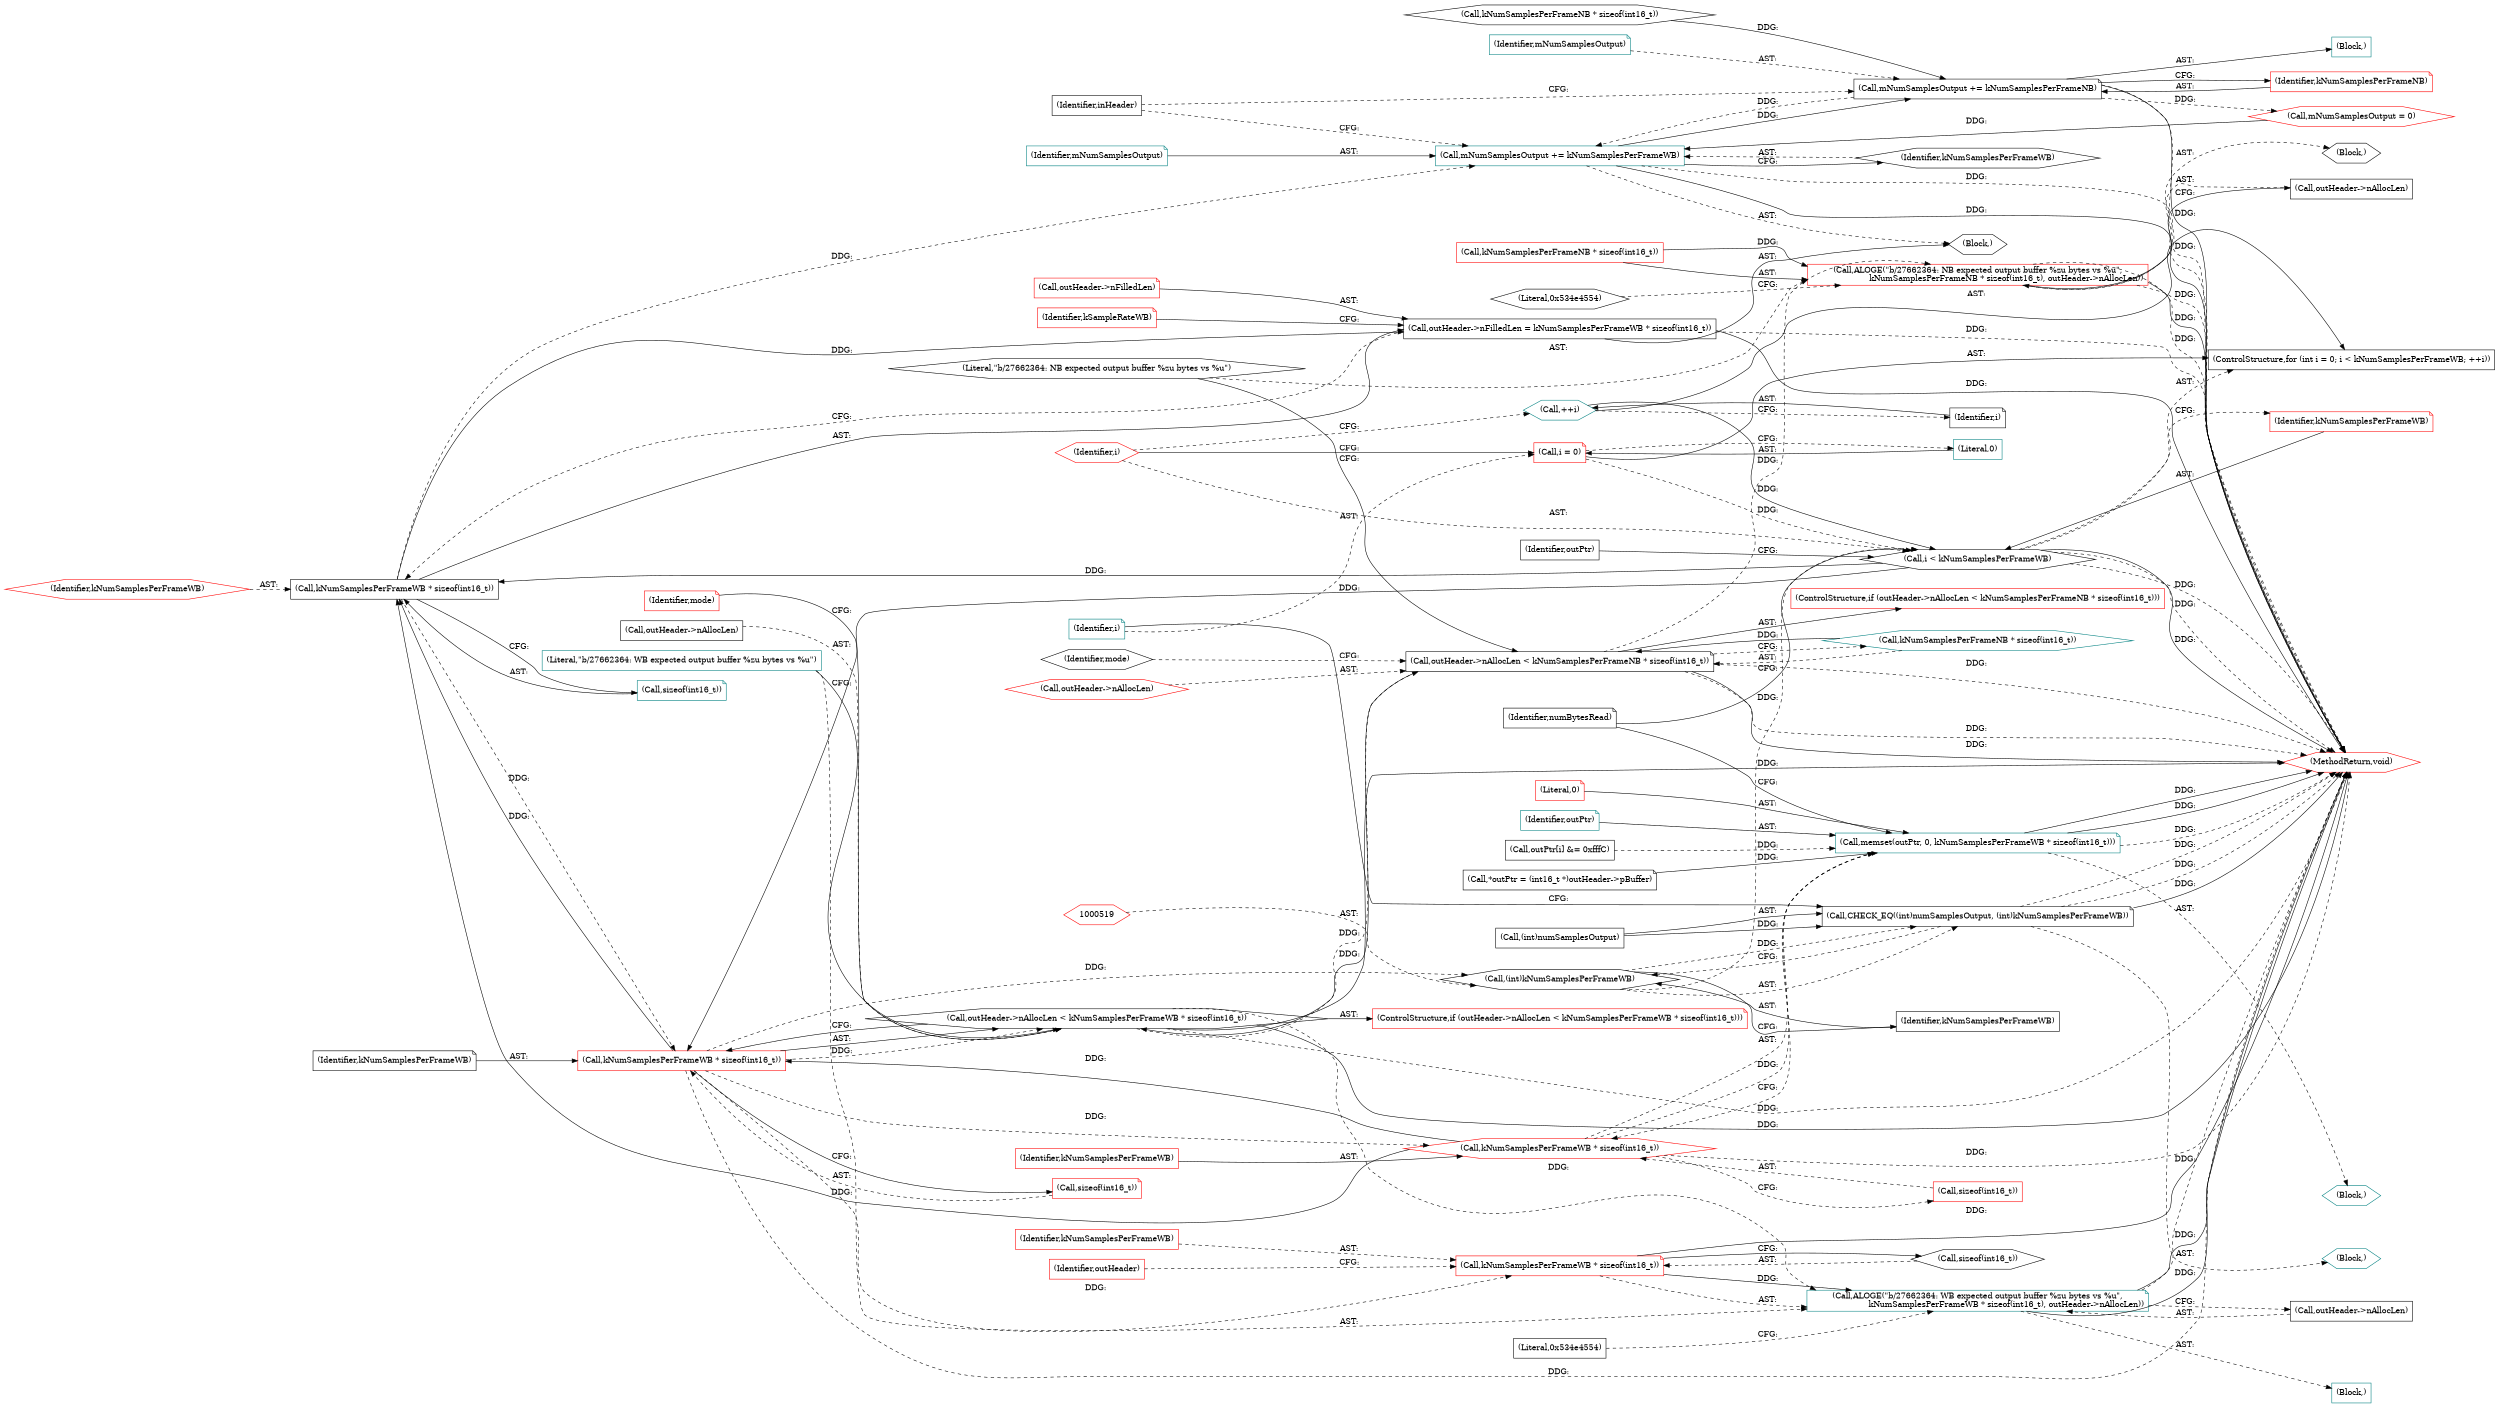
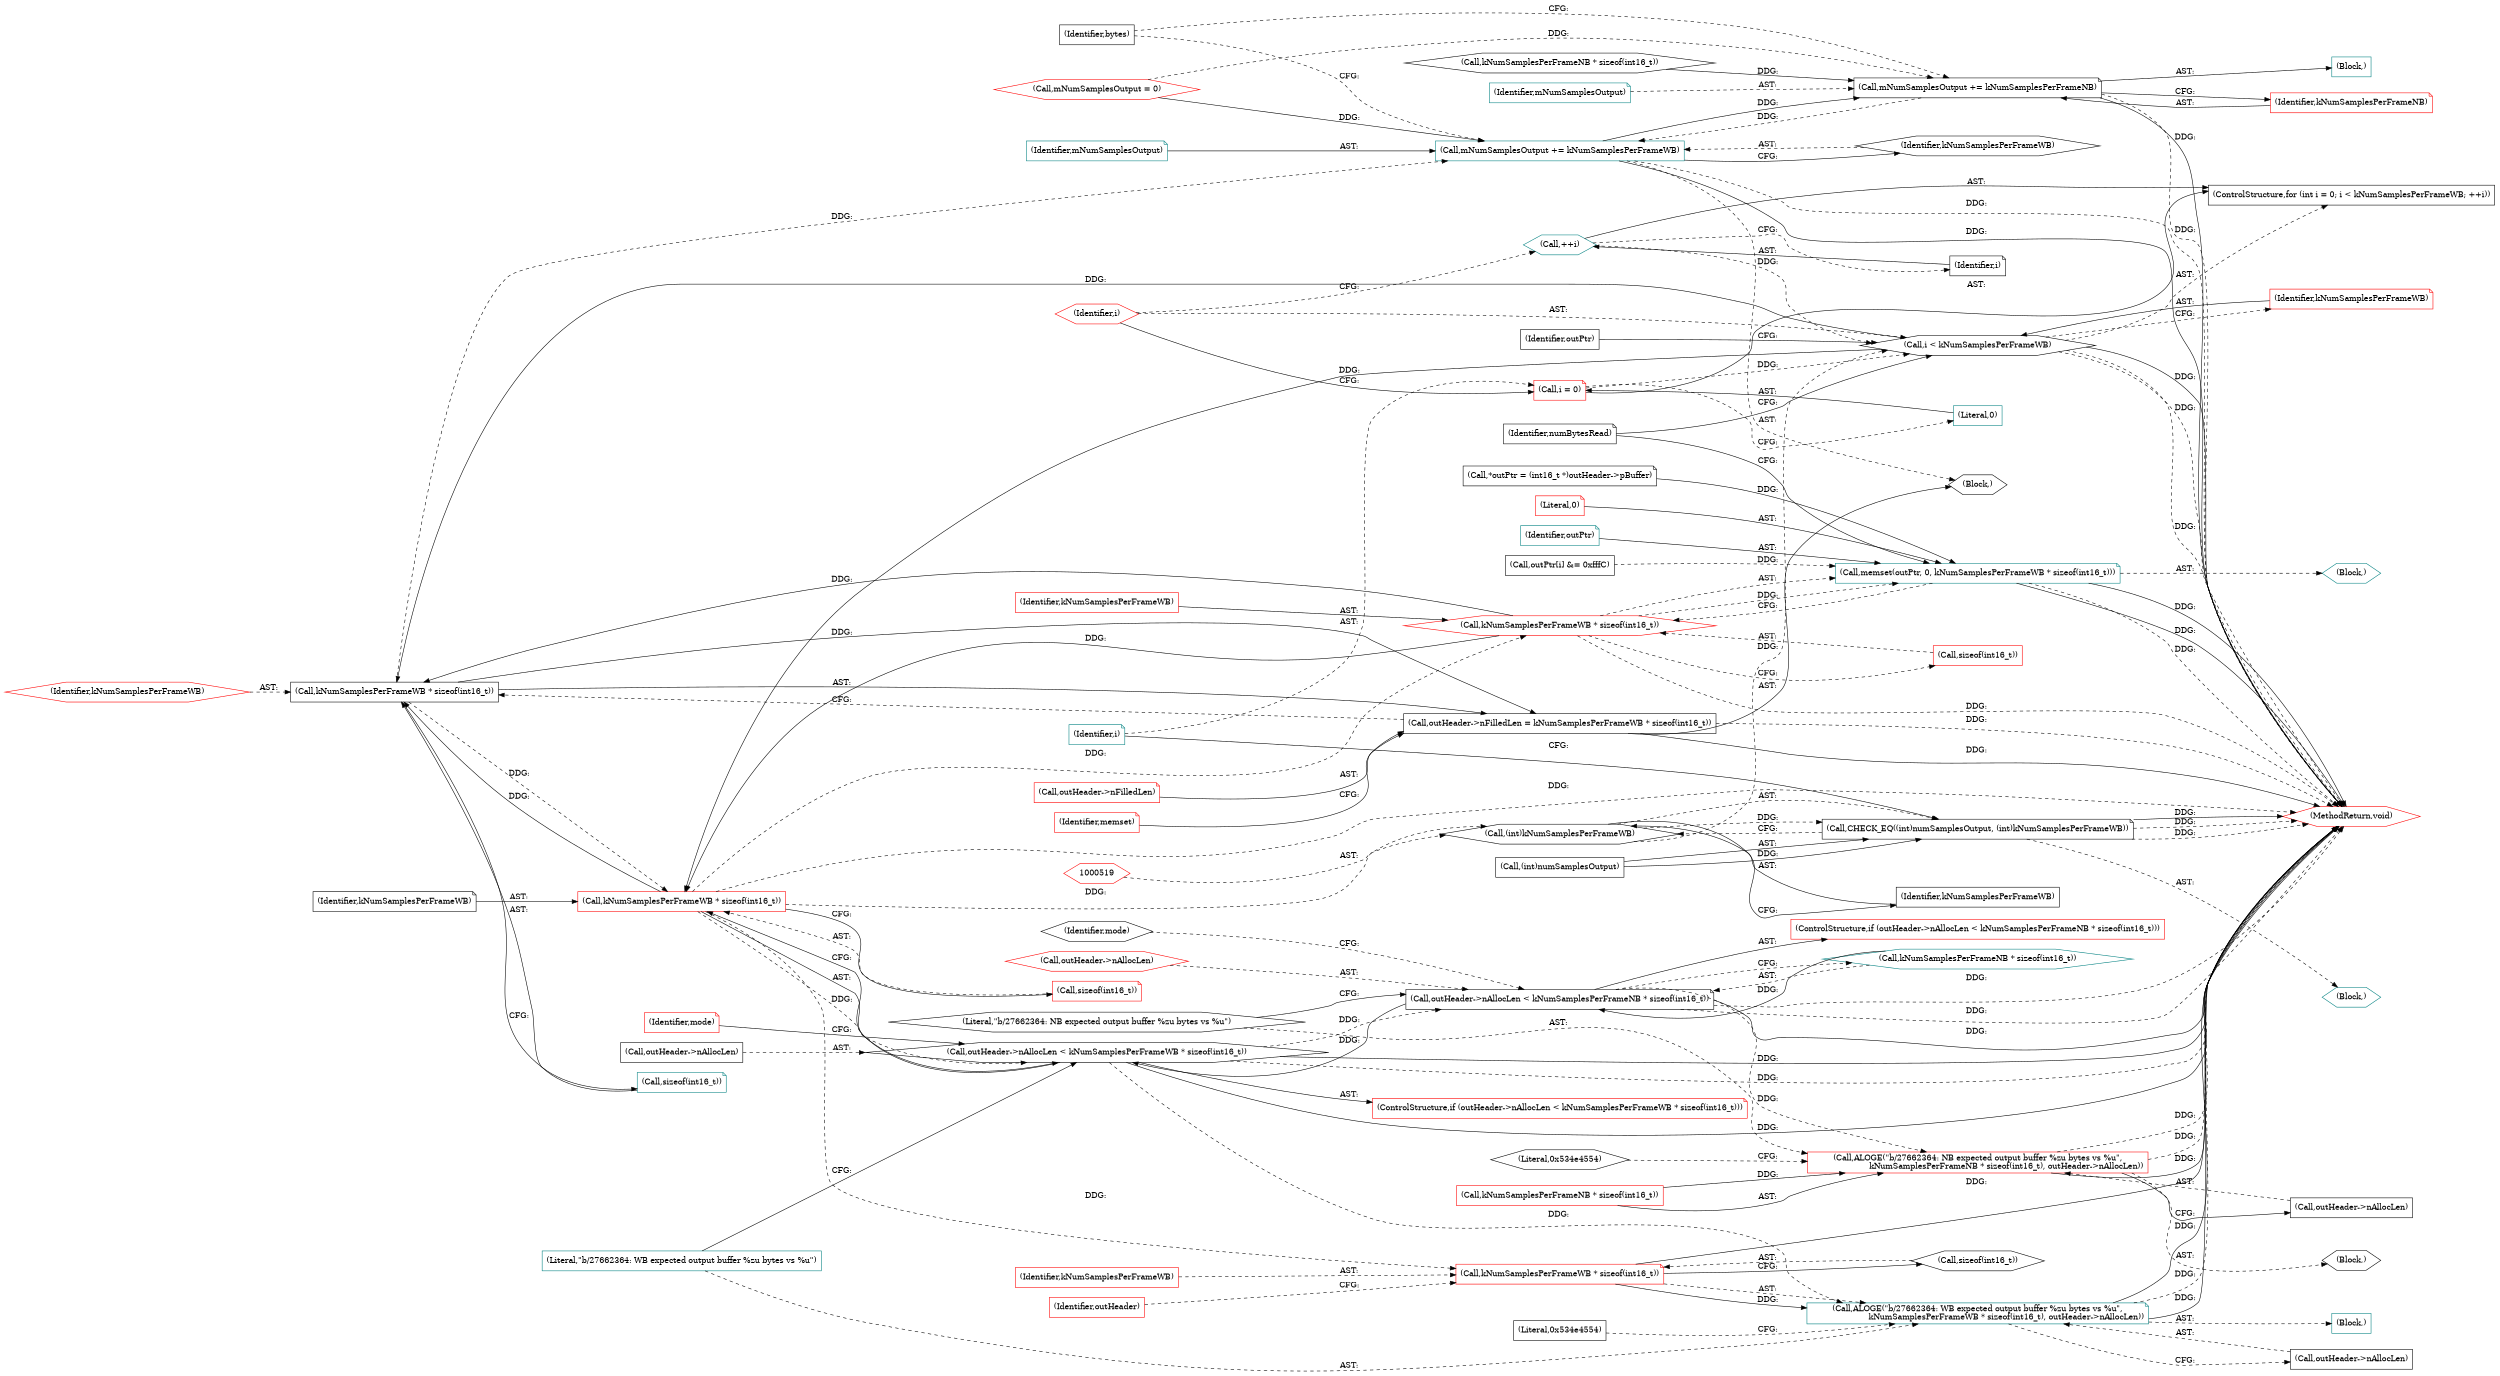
(2186, 104) -> (1538, 39)
(1097, 106) -> (1097, 35)
(1097, 318) -> (1097, 823)
(1751, 472) -> (1747, 263)
